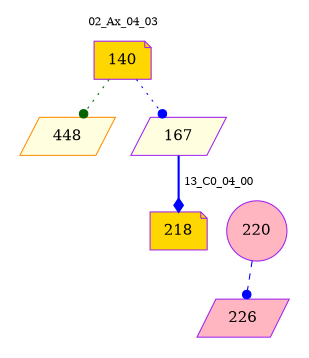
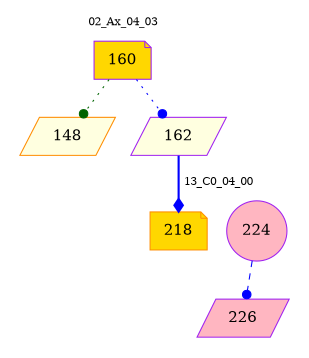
(123, 60) -> (123, 60)
(68, 136) -> (68, 136)
(179, 136) -> (179, 136)
(179, 231) -> (179, 231)
(257, 231) -> (257, 231)
